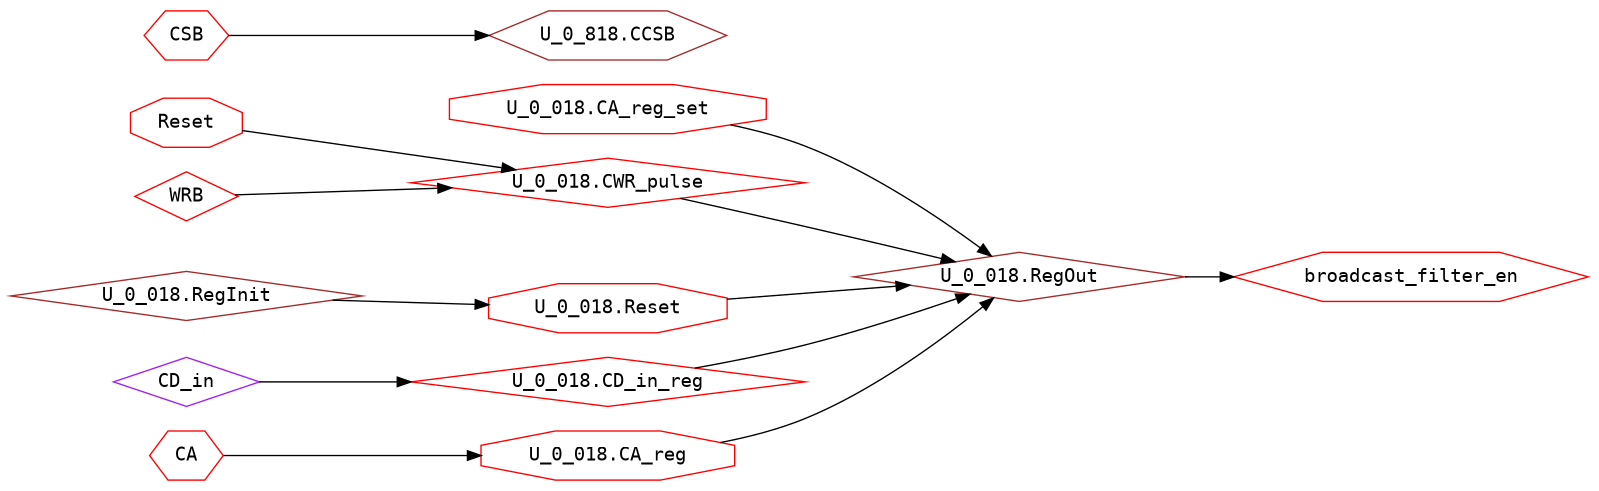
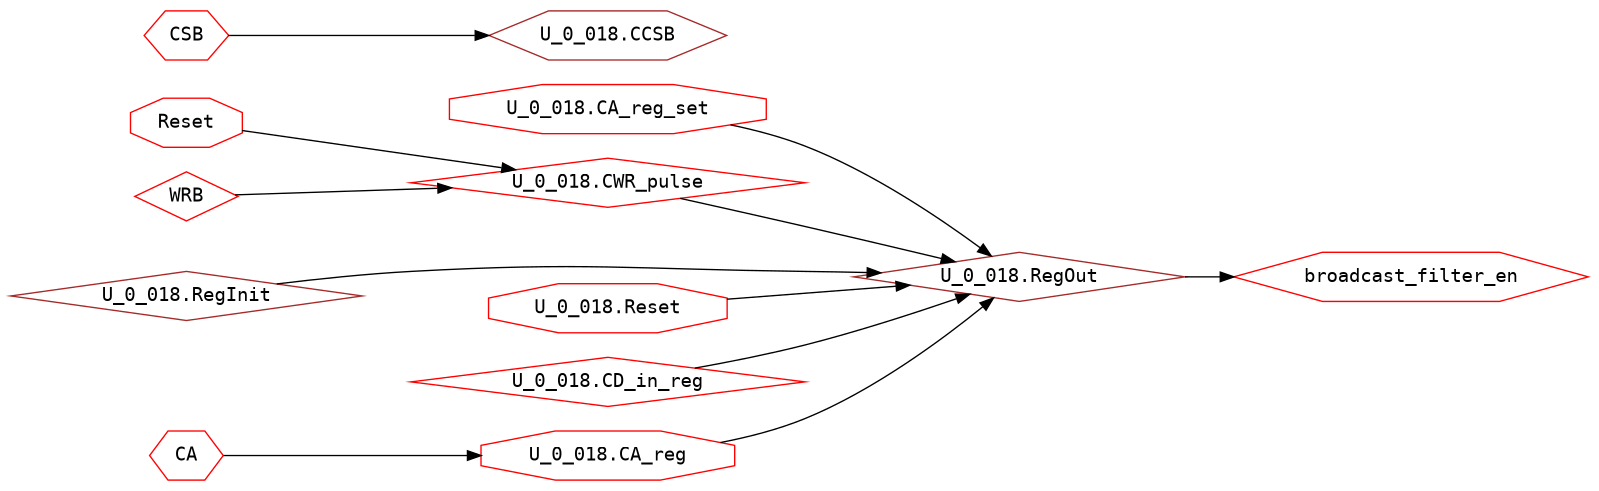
(608, 35) -> (608, 35)
(404, 302) -> (572, 267)
(186, 382) -> none
